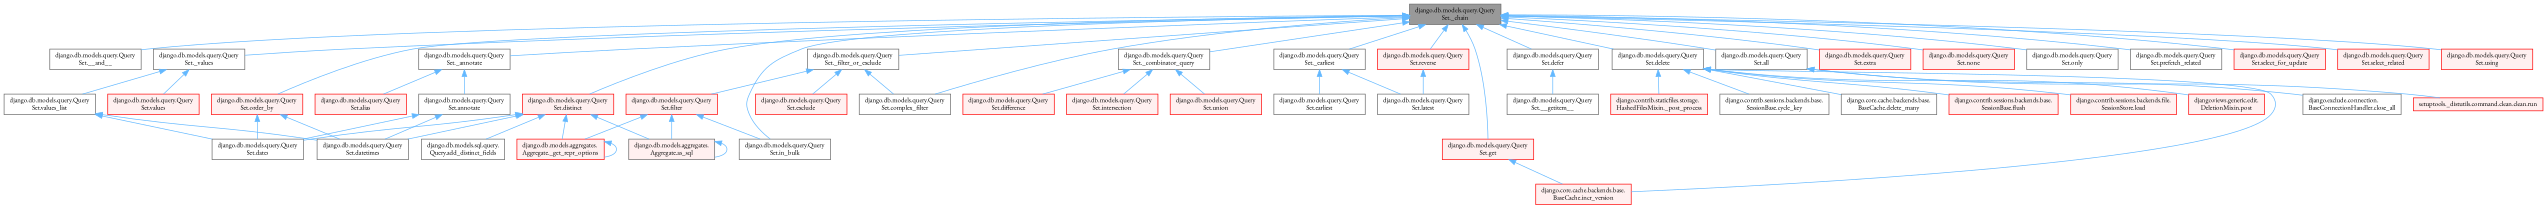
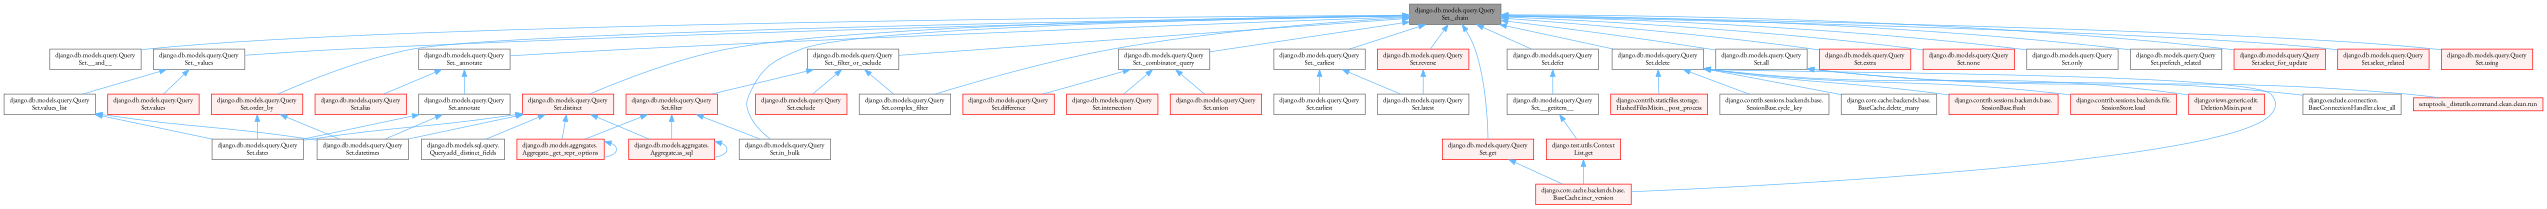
(672, 149) -> (672, 149)
none -> (1583, 149)
